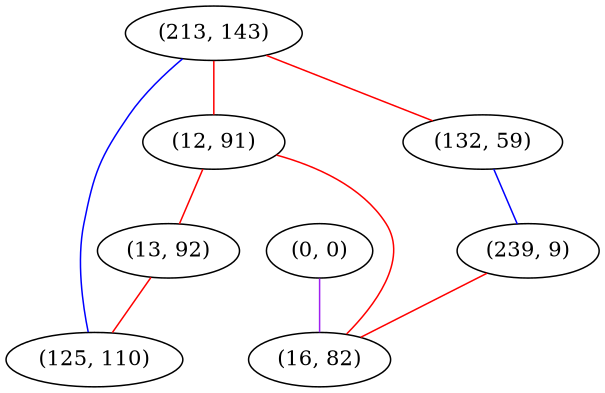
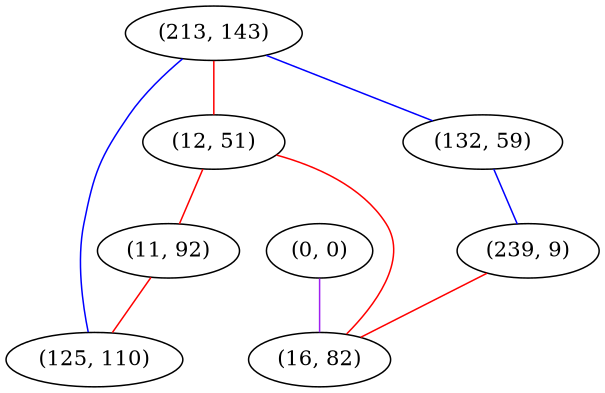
(350, 88) -> (350, 88)
(214, 142) -> (214, 142)
(168, 251) -> (168, 251)
